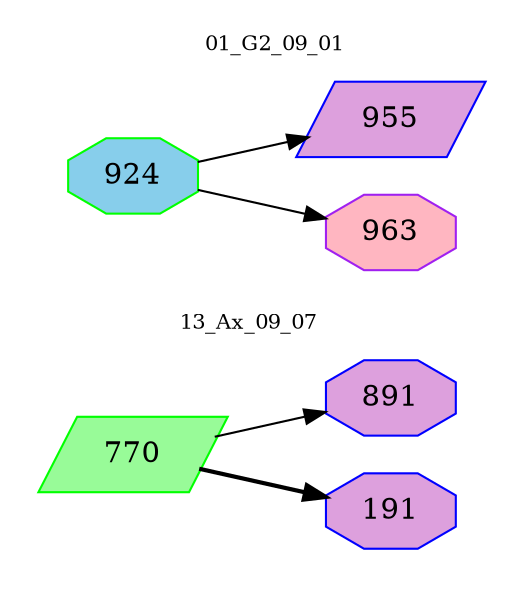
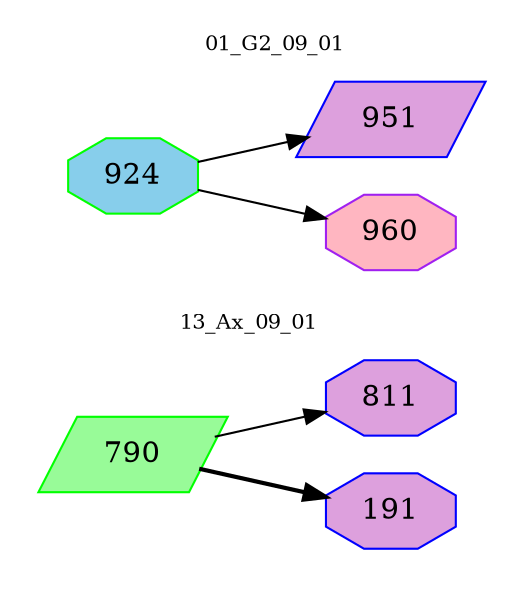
(391, 119) -> (391, 119)
(391, 232) -> (391, 232)
(249, 324) -> (249, 324)
(391, 398) -> (391, 398)
(133, 454) -> (133, 454)
